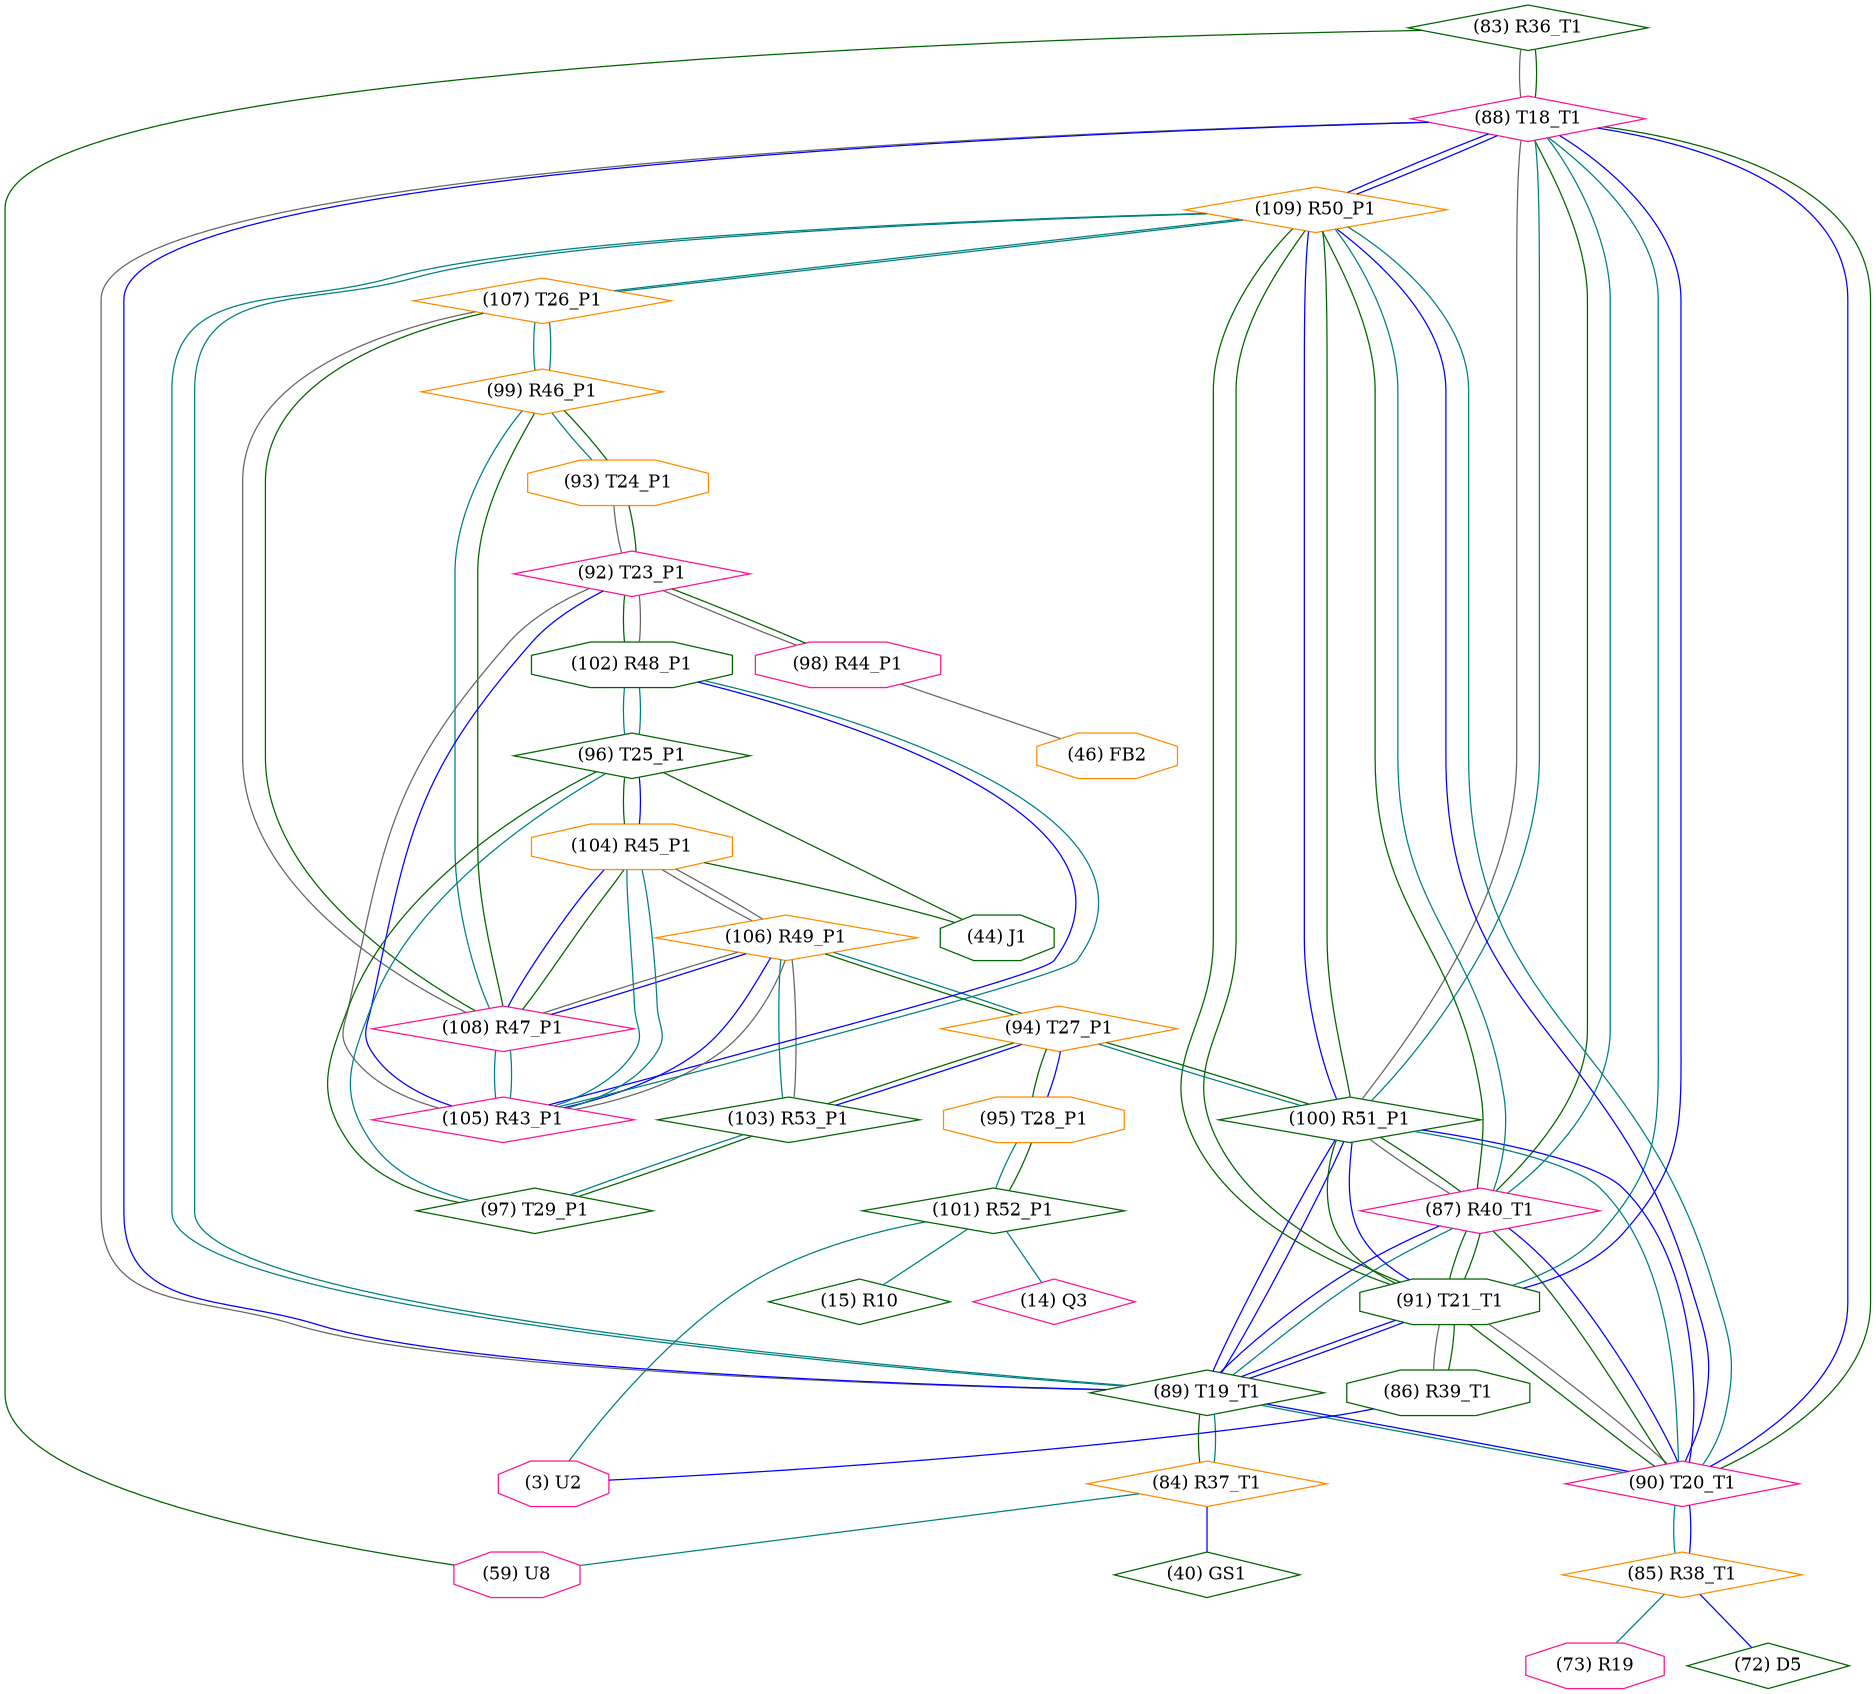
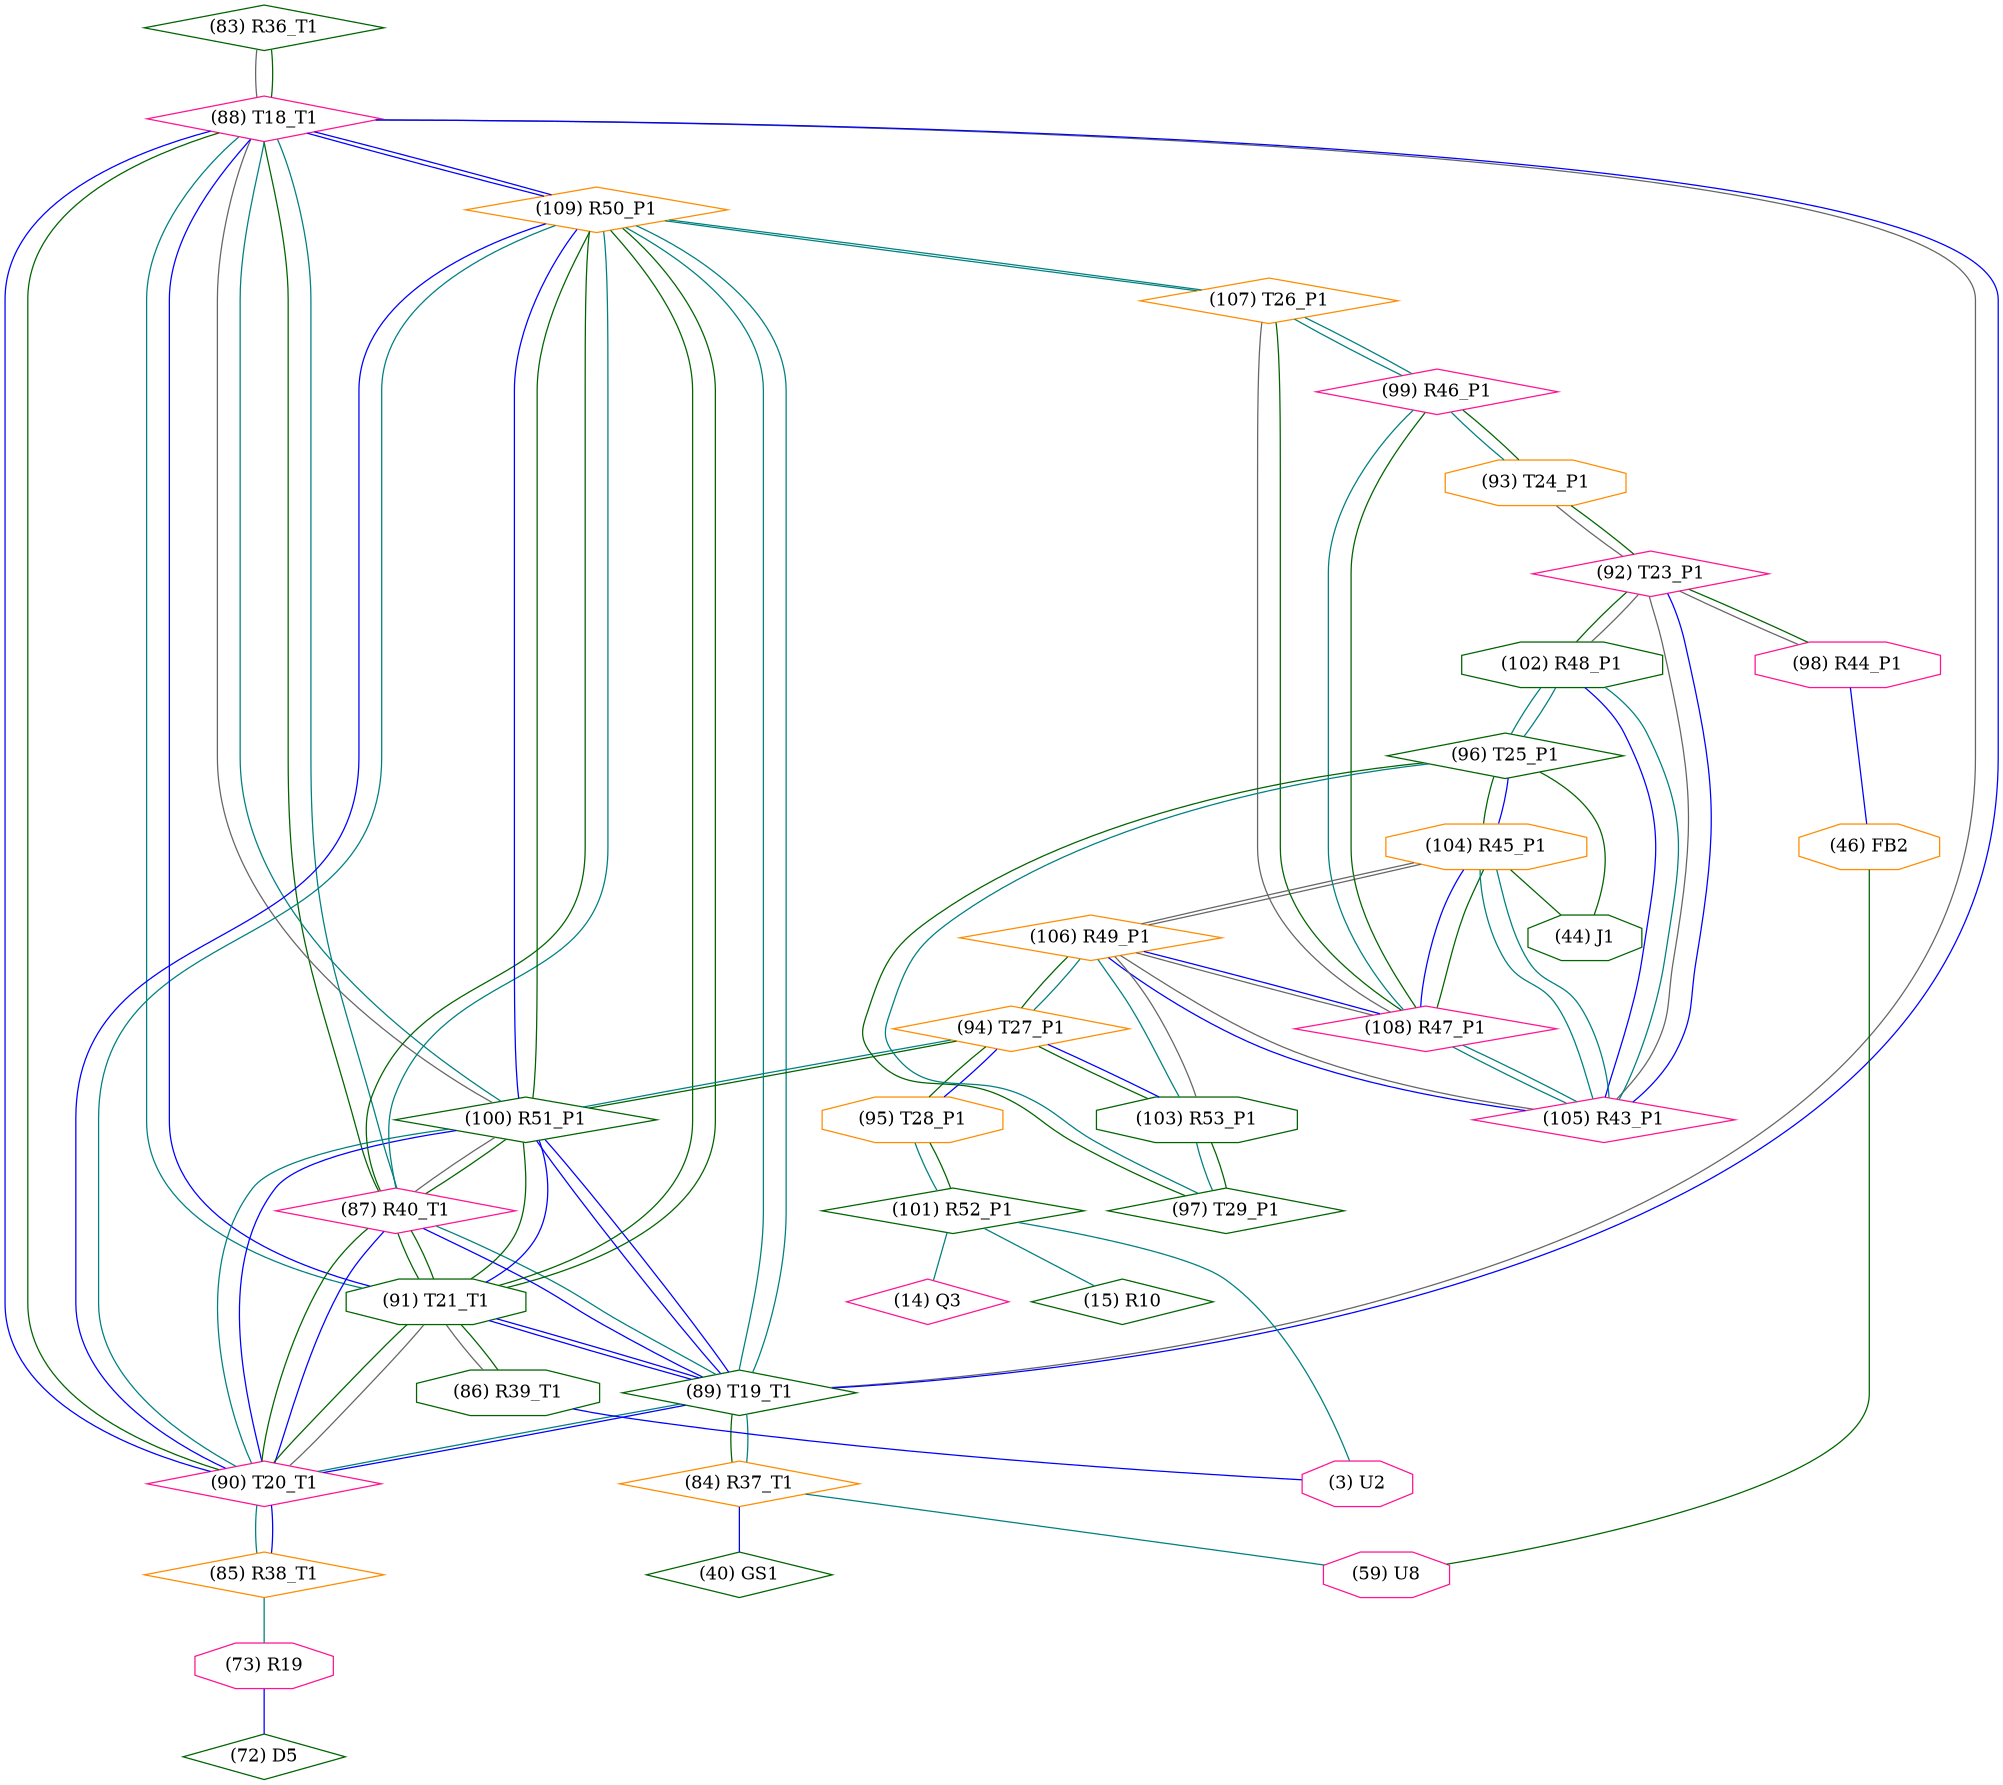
(5, 327) -> (1869, 1368)
(542, 392) -> (1437, 392)
(981, 711) -> (1859, 756)
(789, 1120) -> (1197, 1120)
(1726, 1621) -> (264, 1711)
